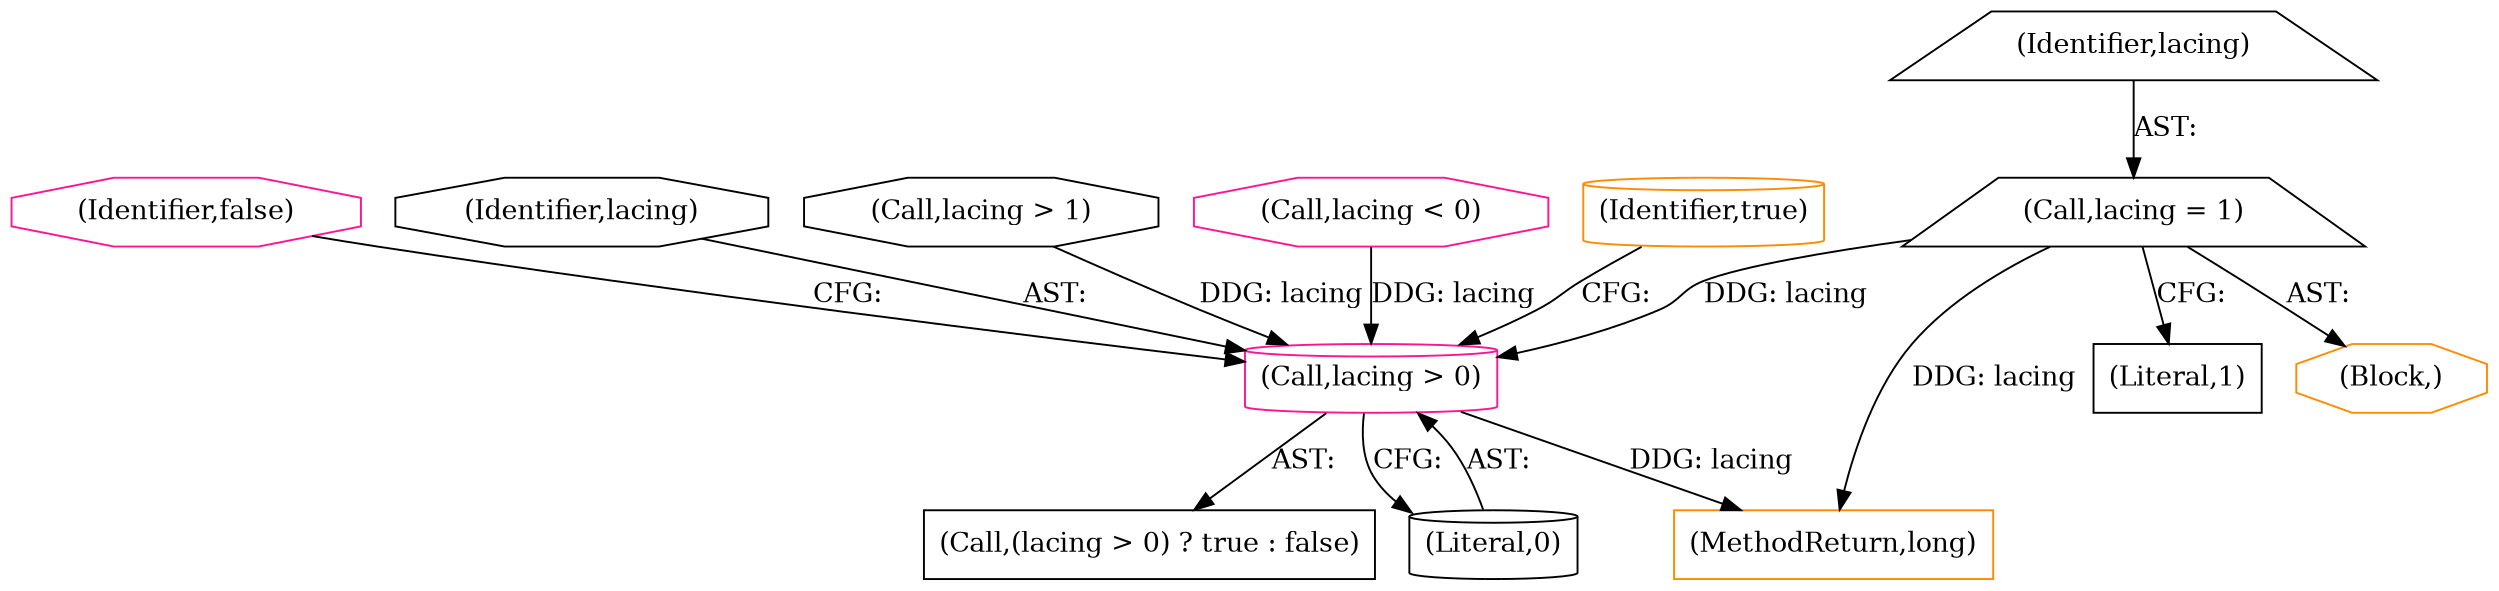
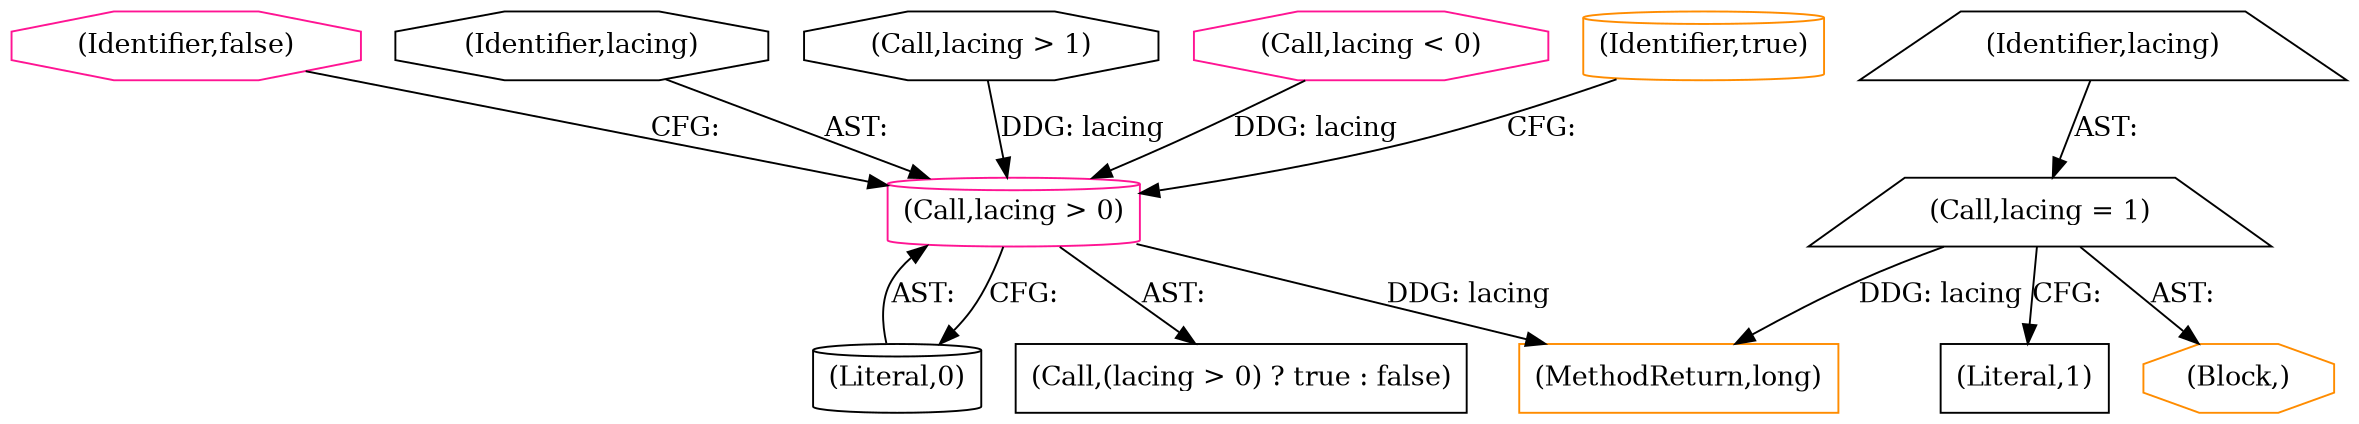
(1708, 279) -> none
